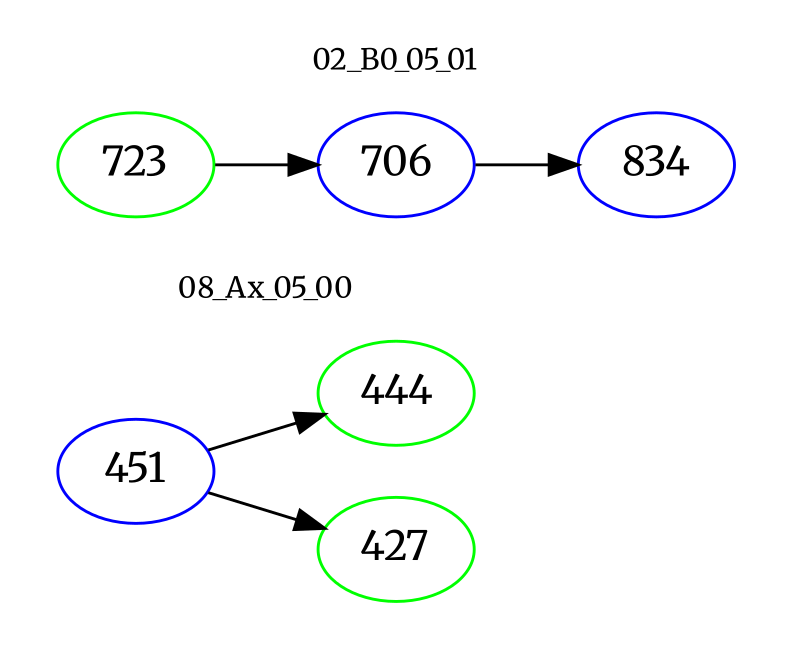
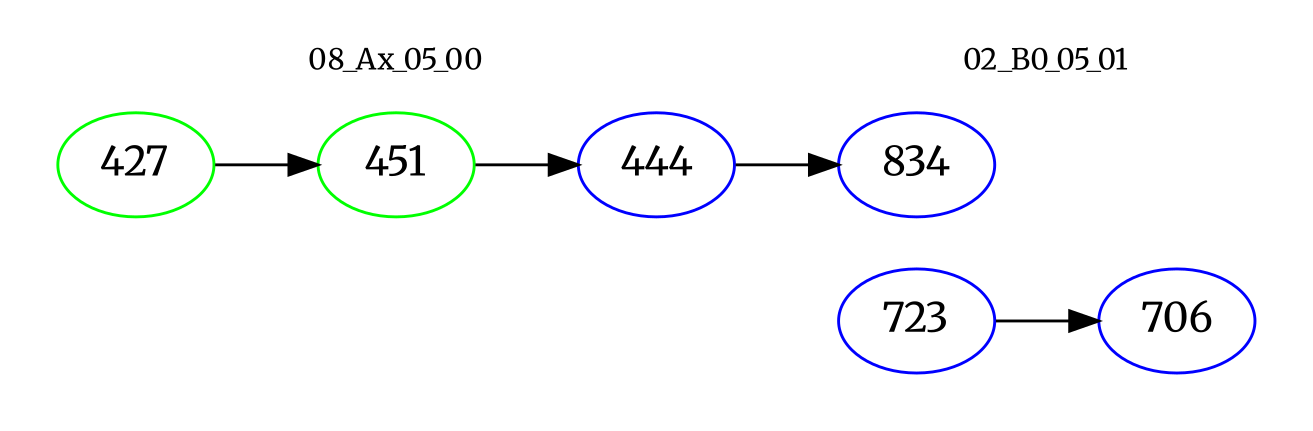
(136, 165) -> (917, 321)
(512, 165) -> (776, 165)
(396, 393) -> (656, 165)
(136, 471) -> (396, 165)
(252, 506) -> (252, 165)
